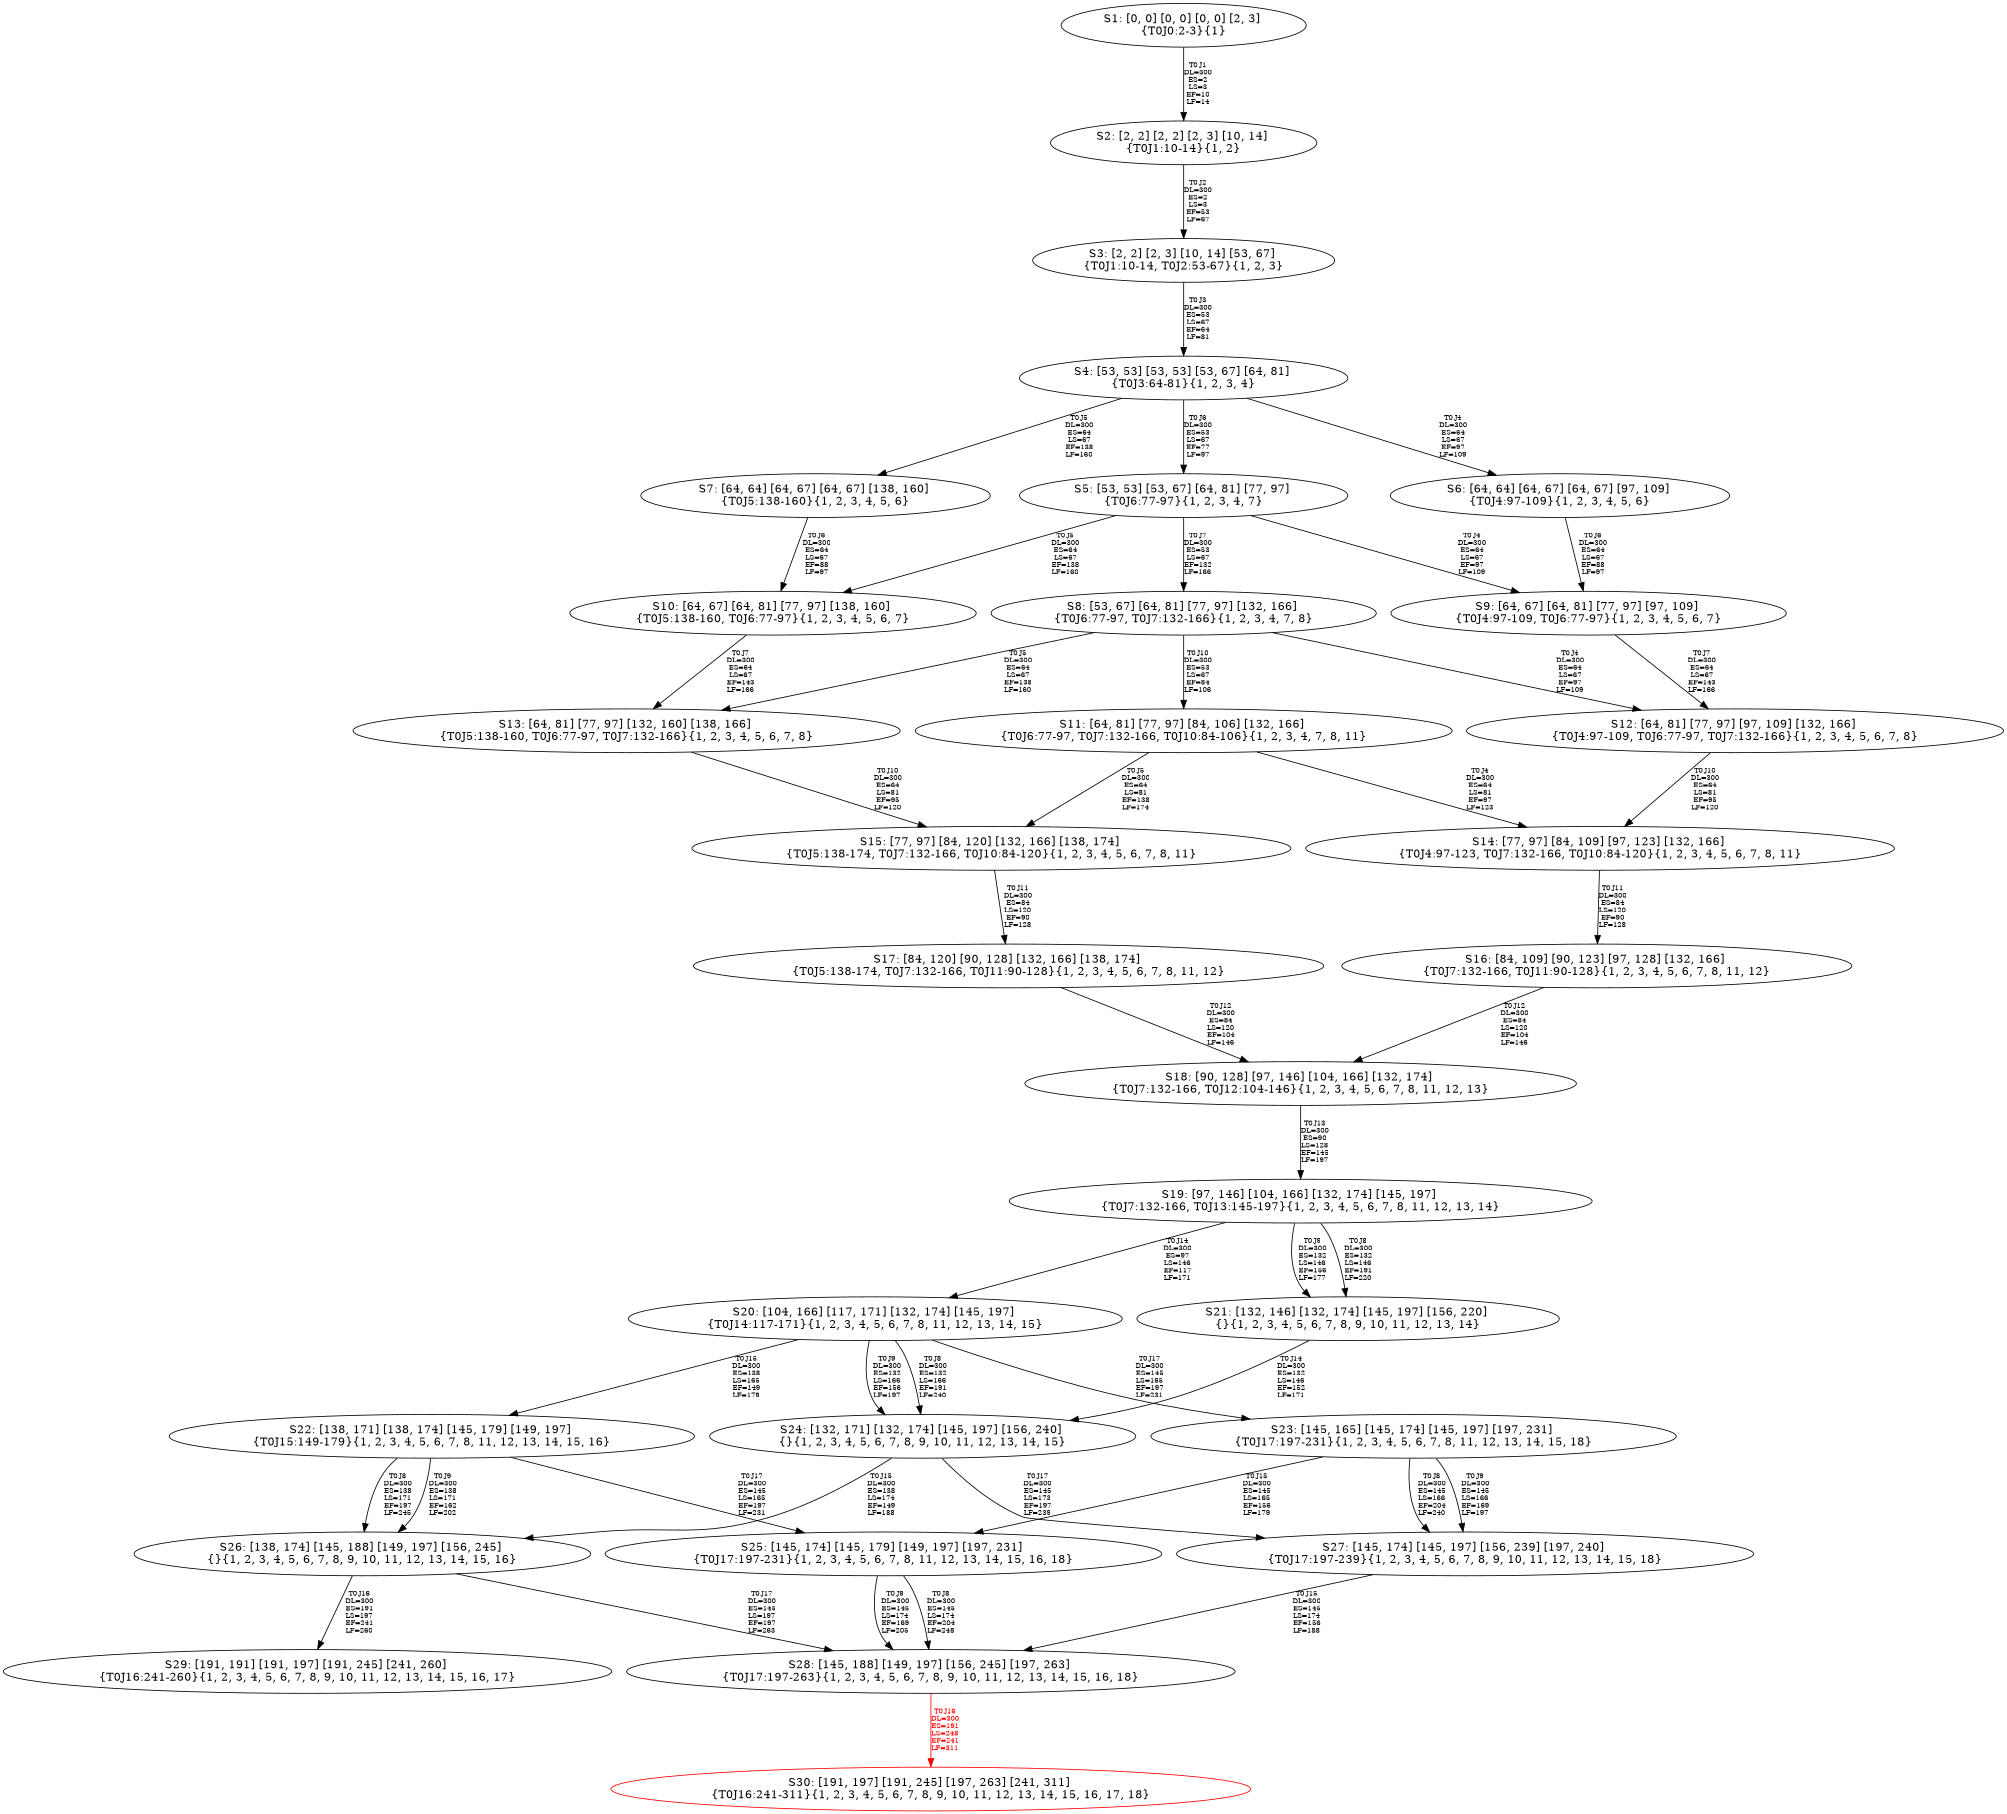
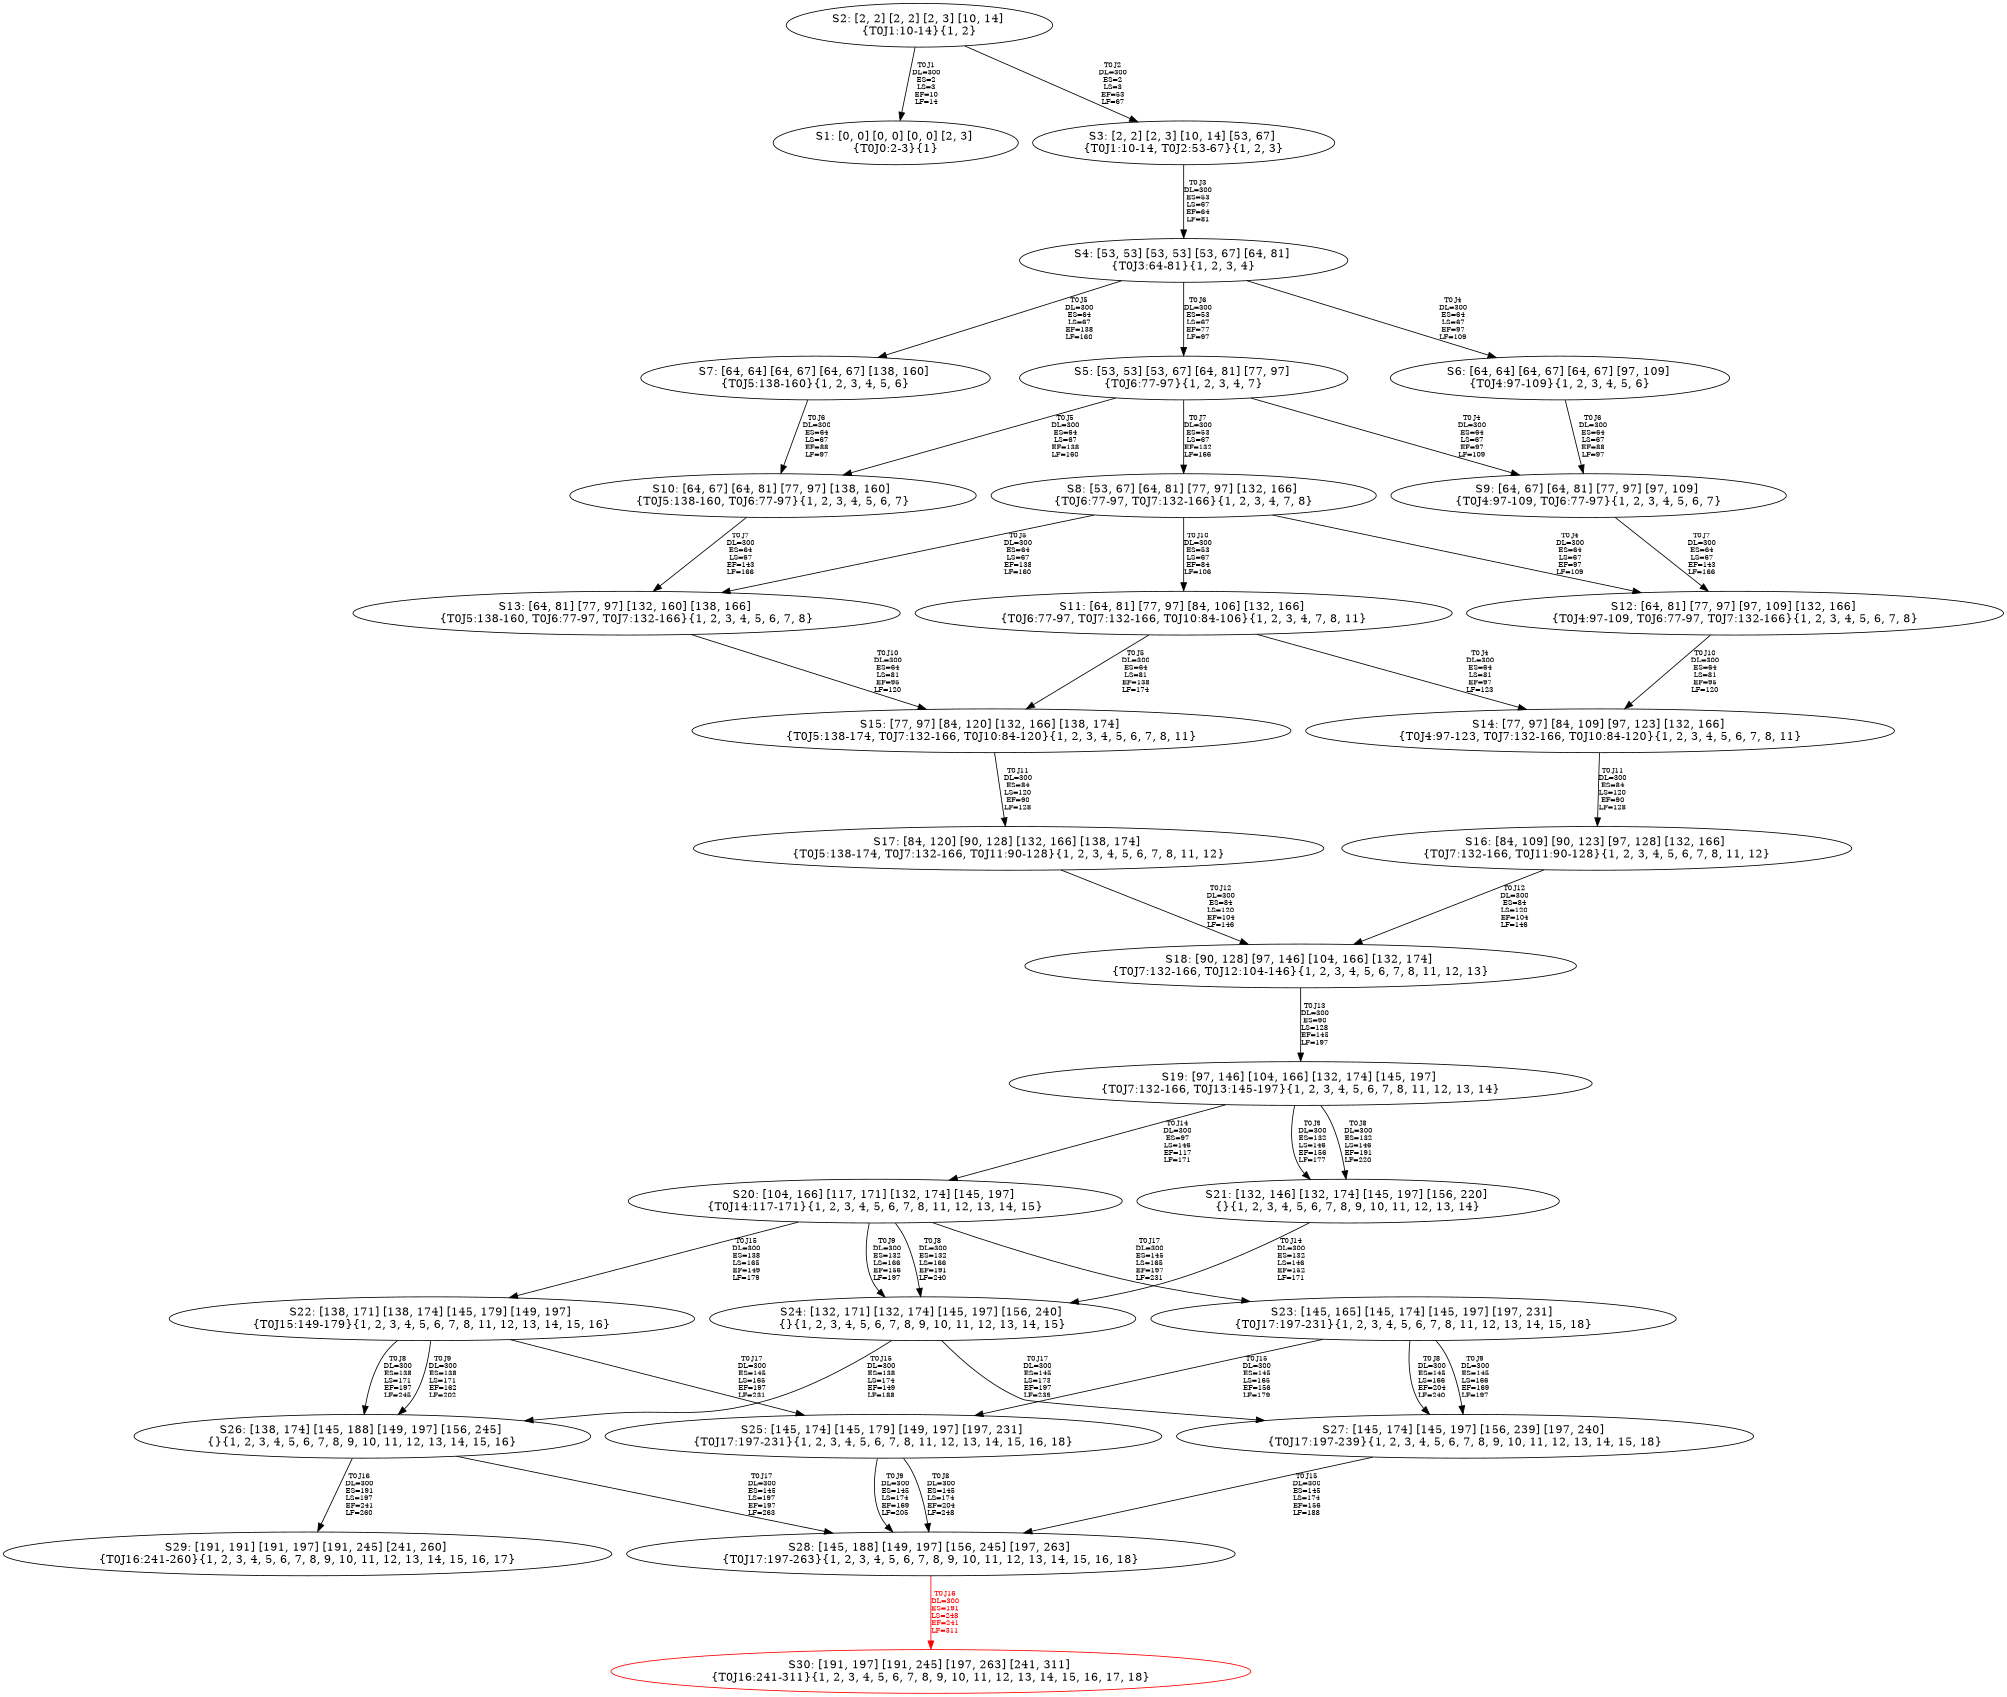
(1184, 80) -> (908, 80)
